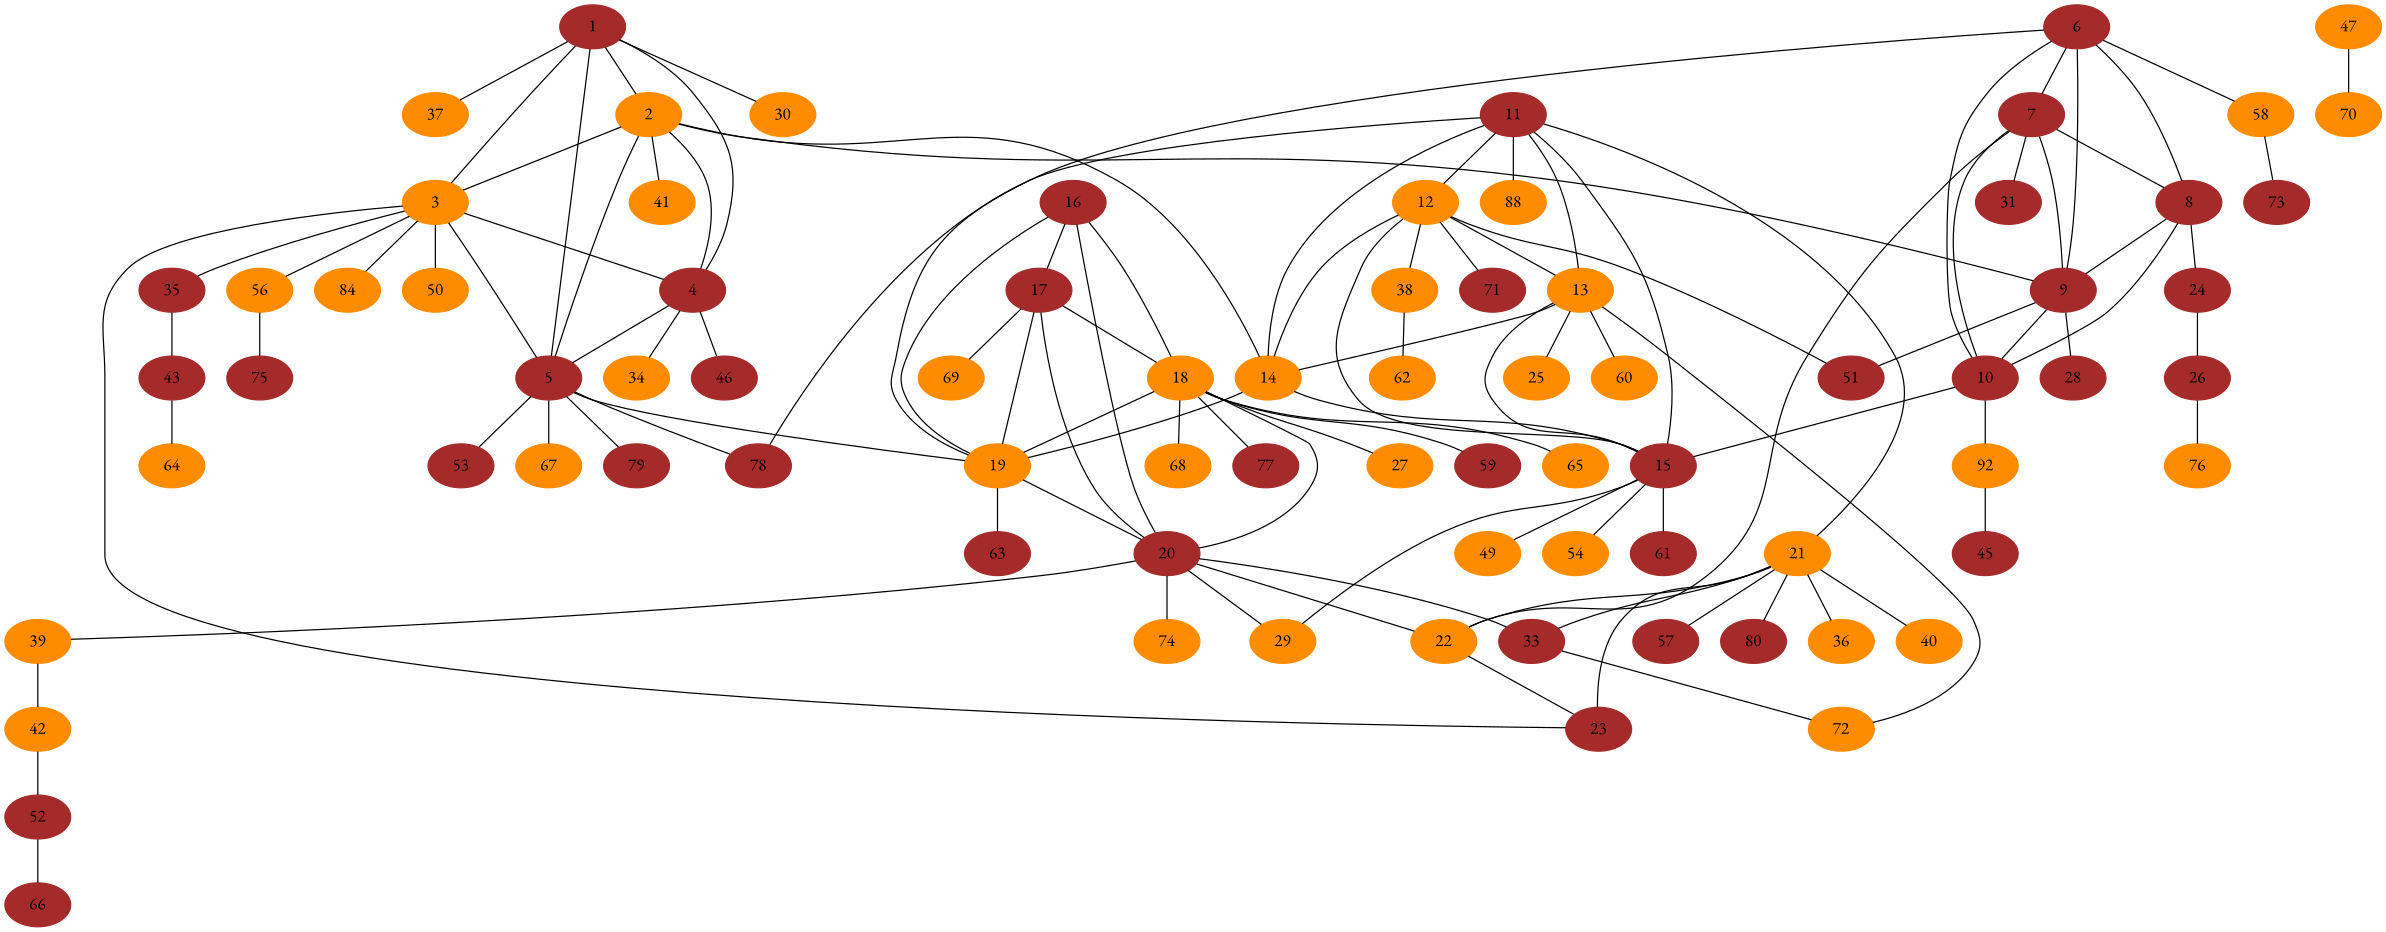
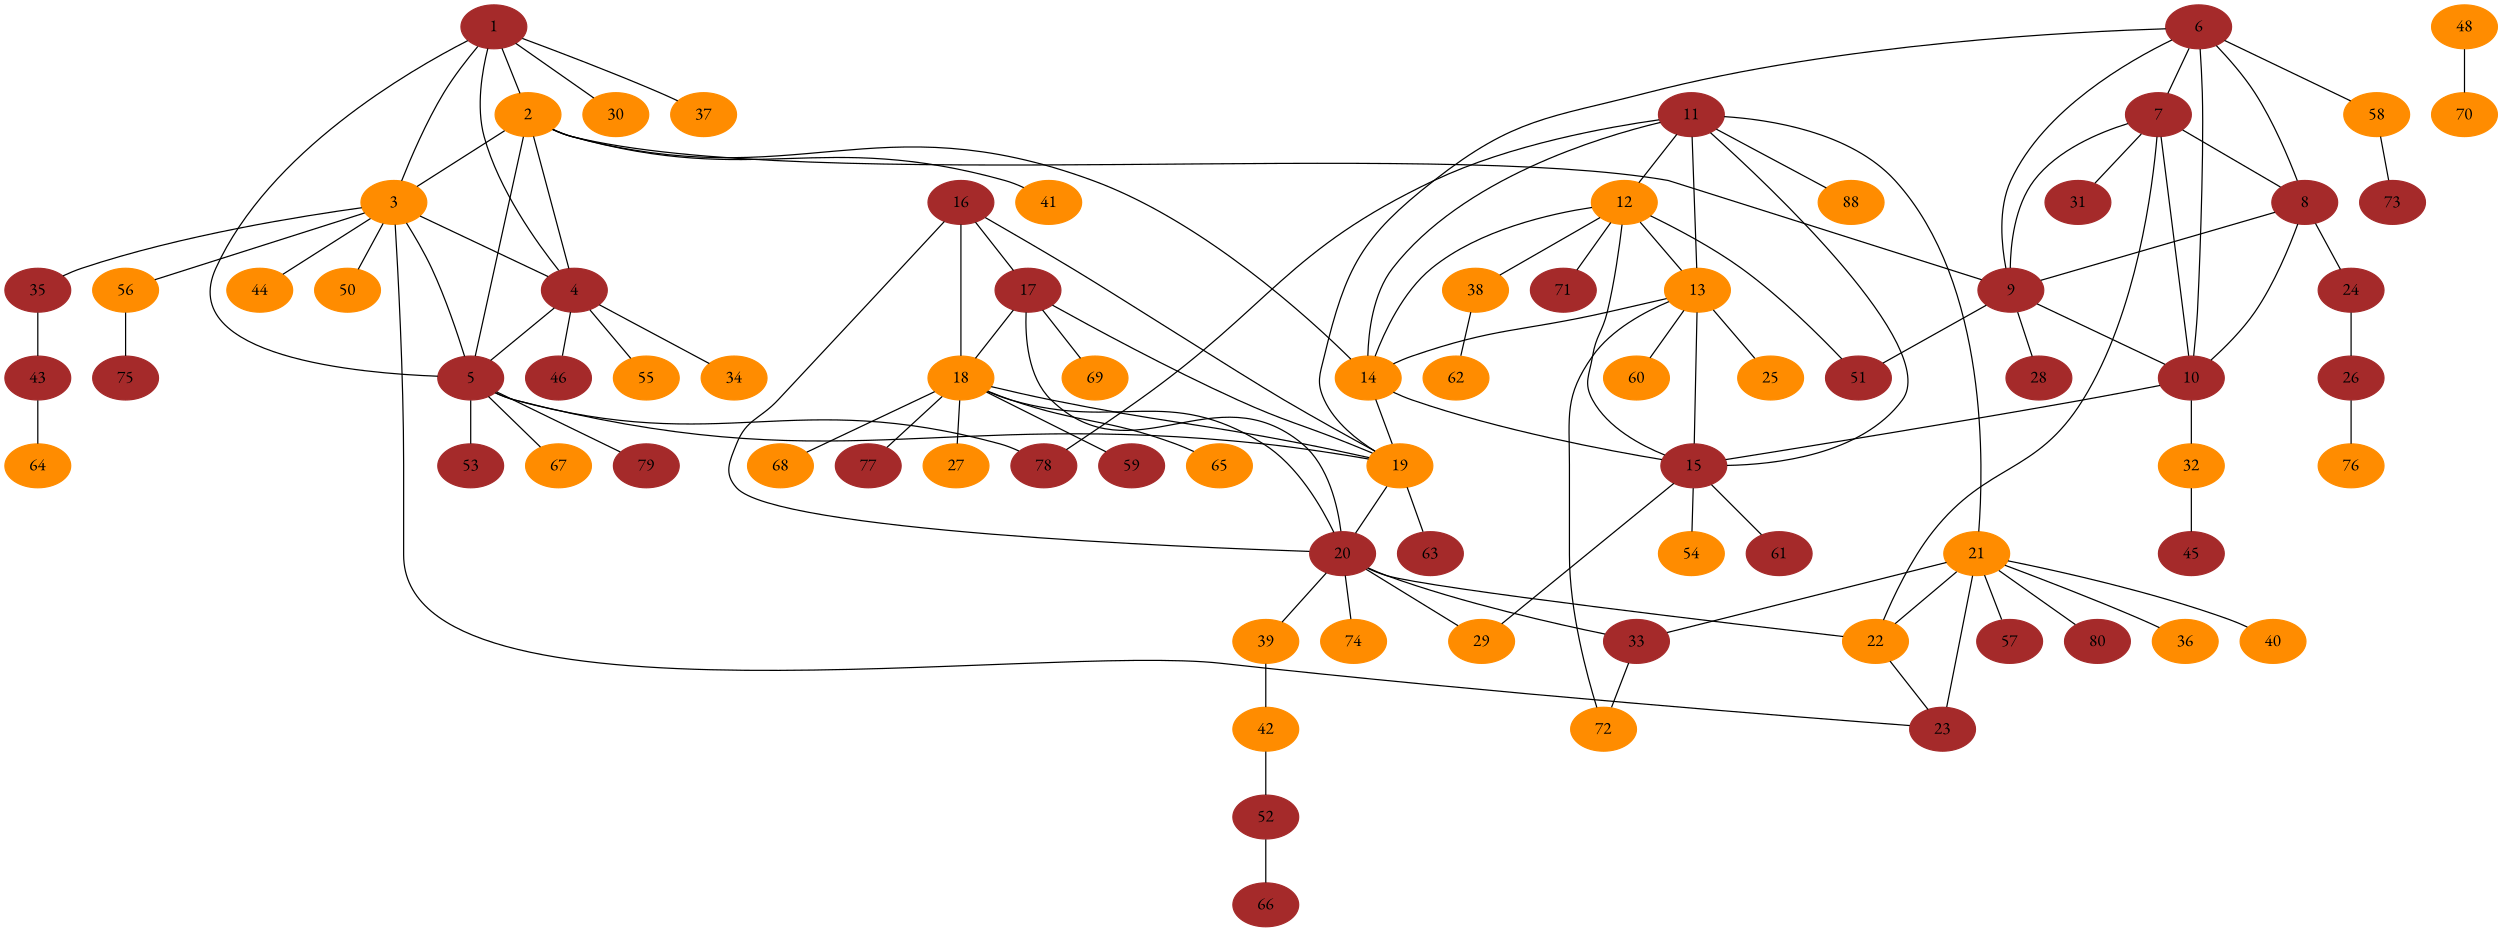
(2349, 27) -> (2464, 27)
(348, 290) -> (260, 290)
none -> (646, 378)
(1985, 466) -> (2191, 466)
(1488, 554) -> none
